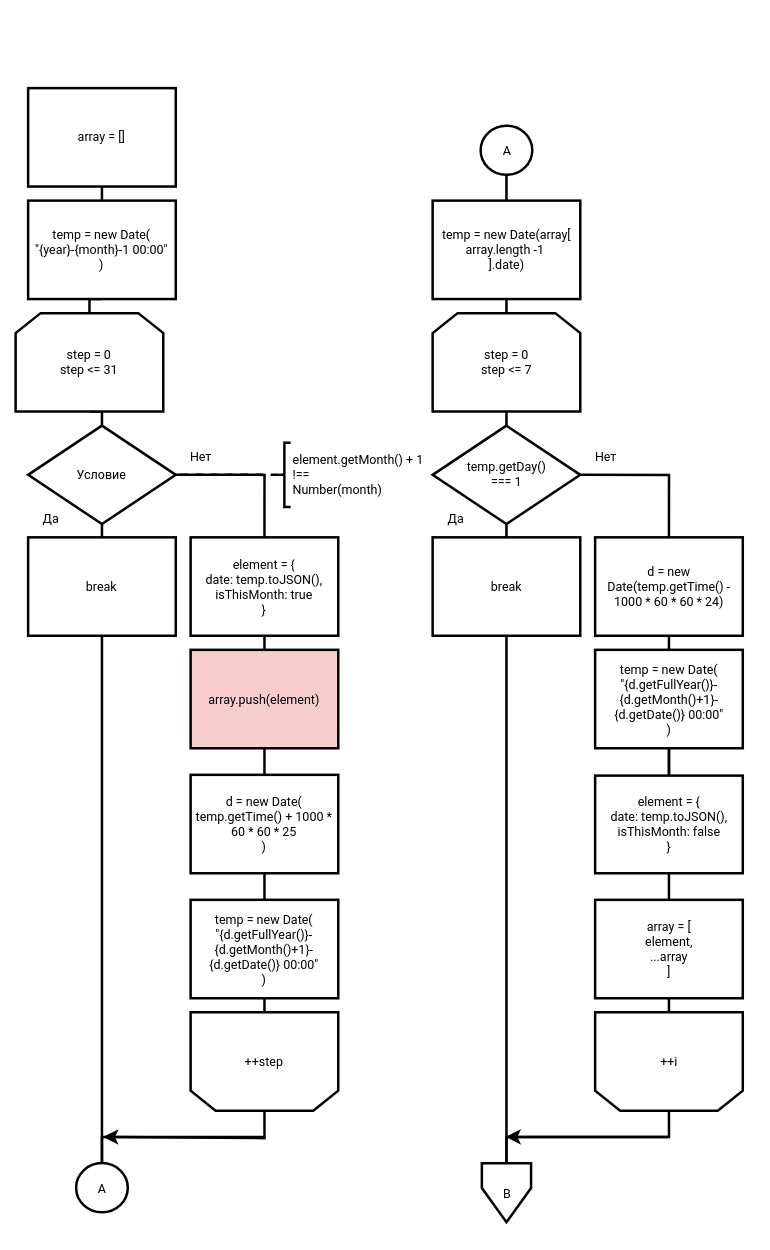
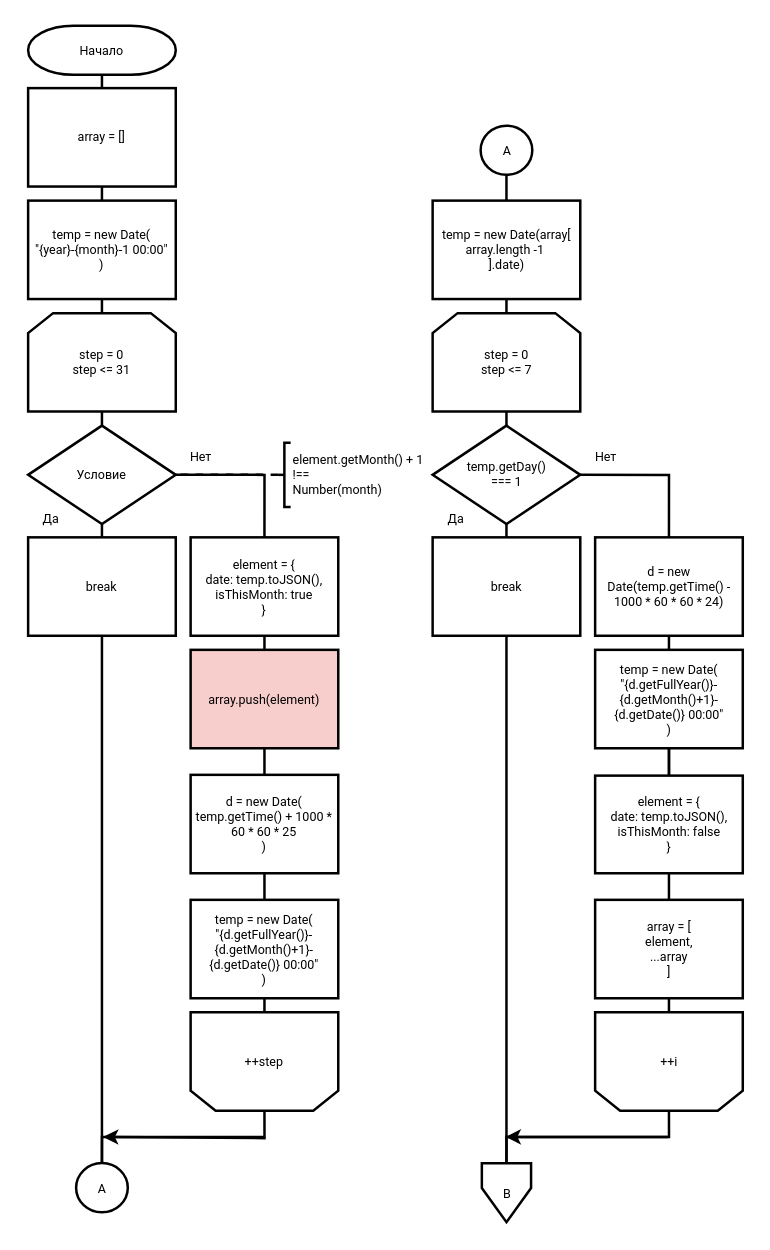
none -> (102, 50)
none -> (102, 81)
(89, 362) -> (102, 362)
